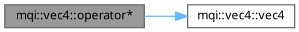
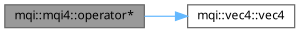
(75, 16) -> (75, 16)
